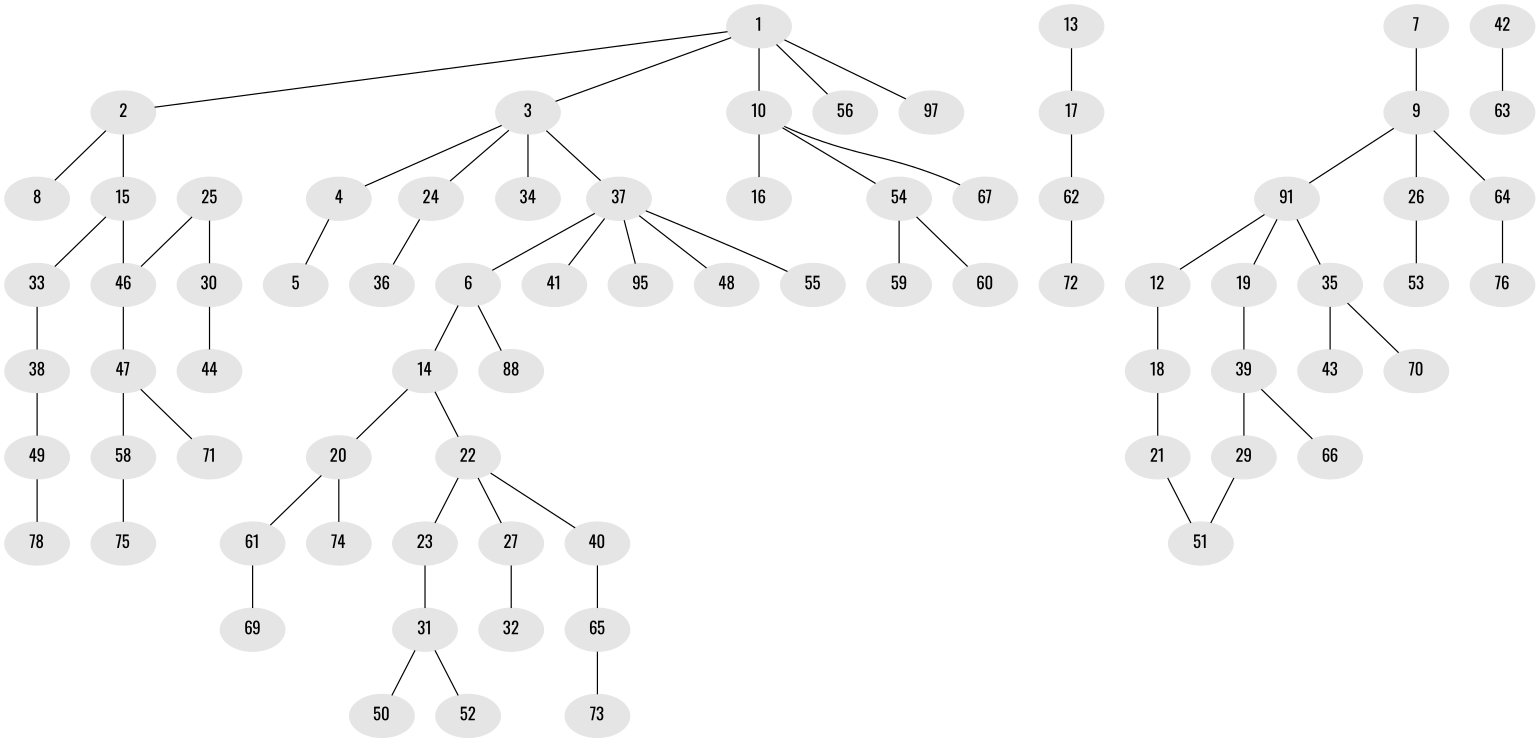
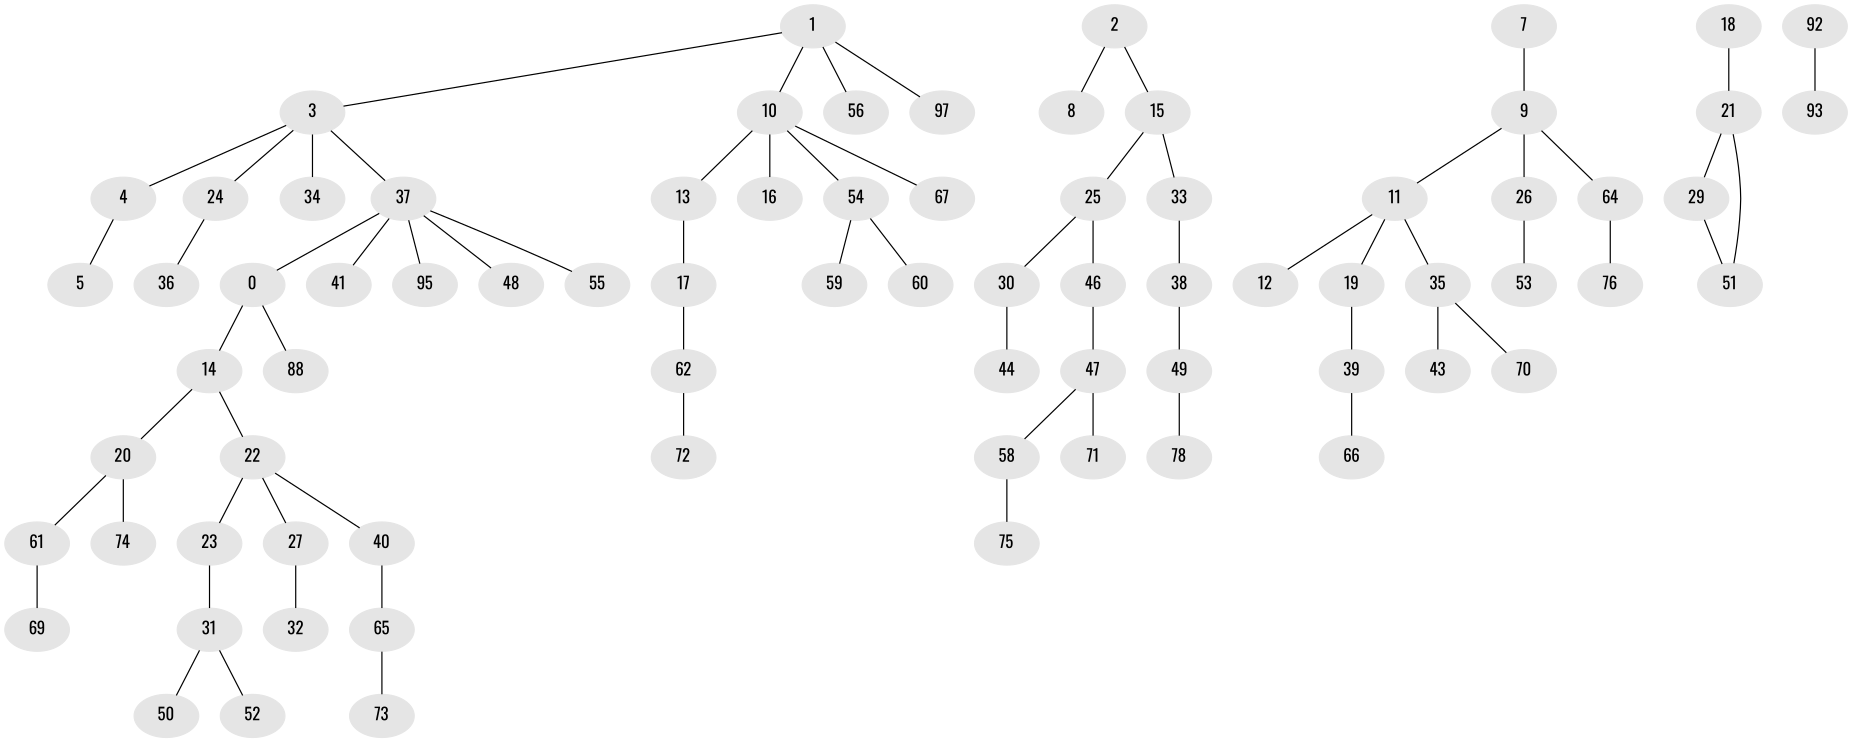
(1503, 26) -> (1815, 26)
(441, 69) -> none
(1503, 113) -> (1815, 113)
none -> (727, 156)
(1287, 199) -> (1395, 199)
(123, 242) -> (1125, 156)
(468, 285) -> (253, 285)
(1158, 328) -> none
(1244, 414) -> (1713, 155)
